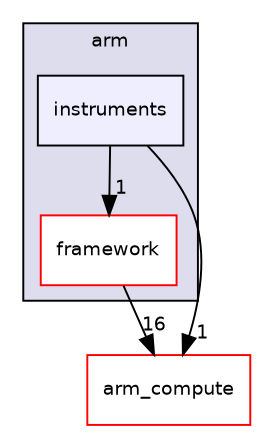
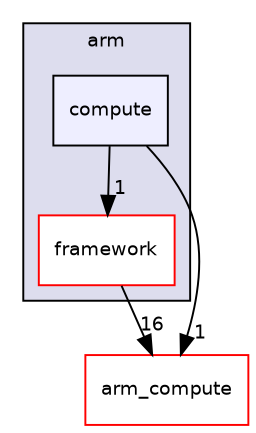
(111, 111) -> (111, 111)
